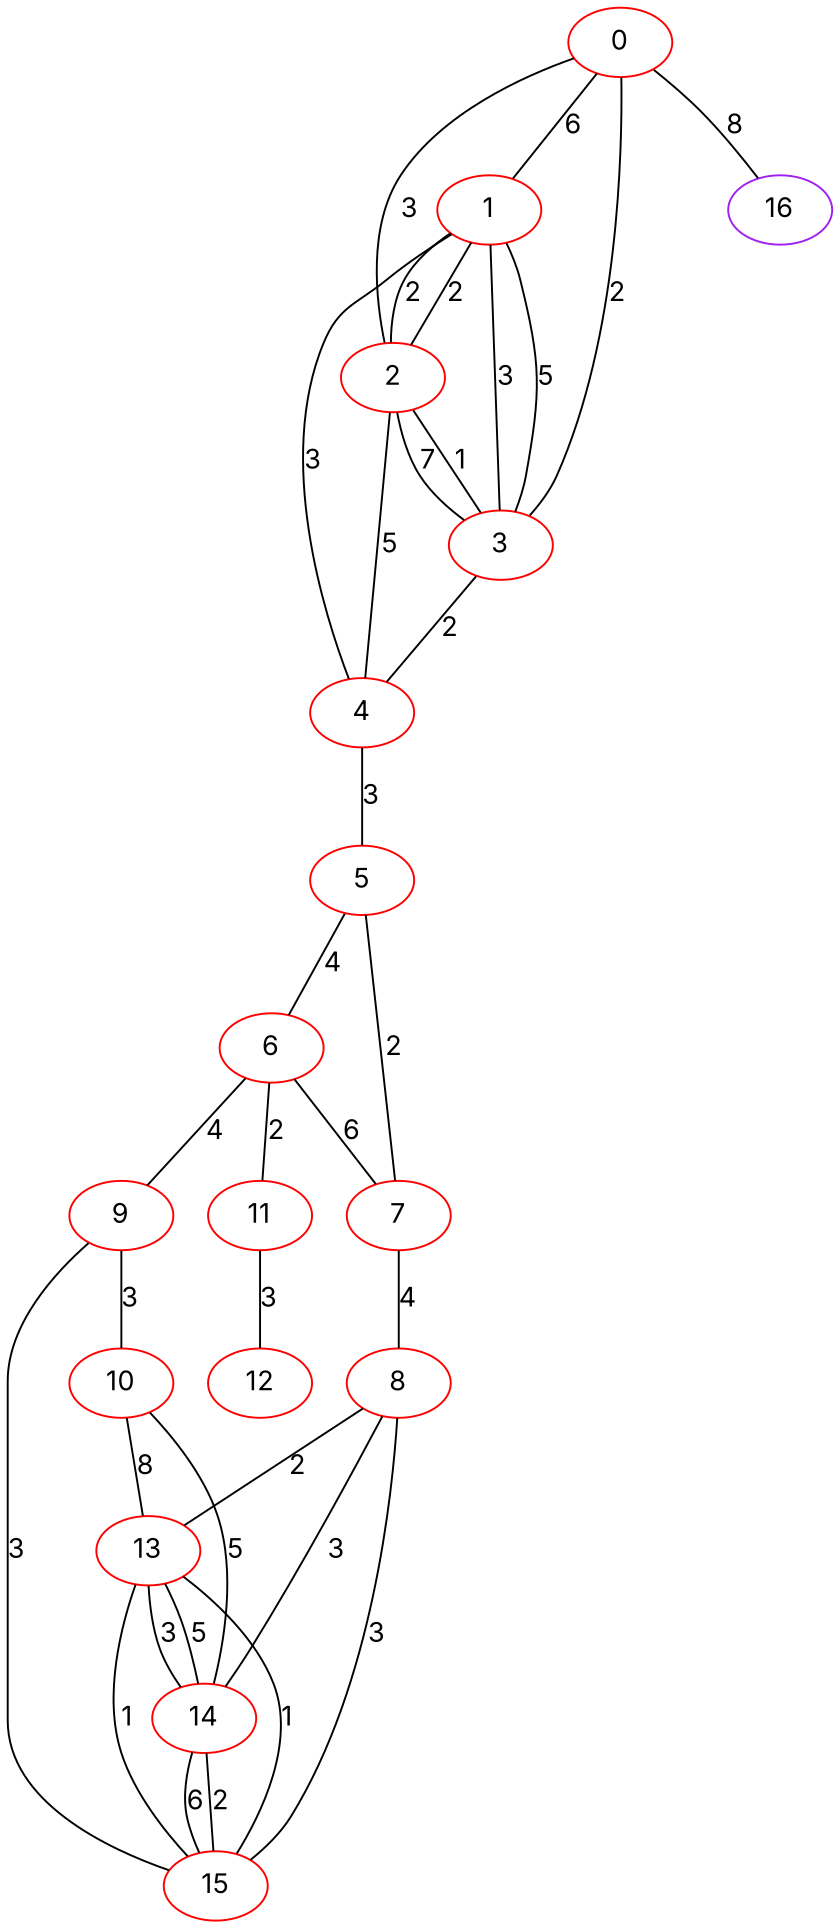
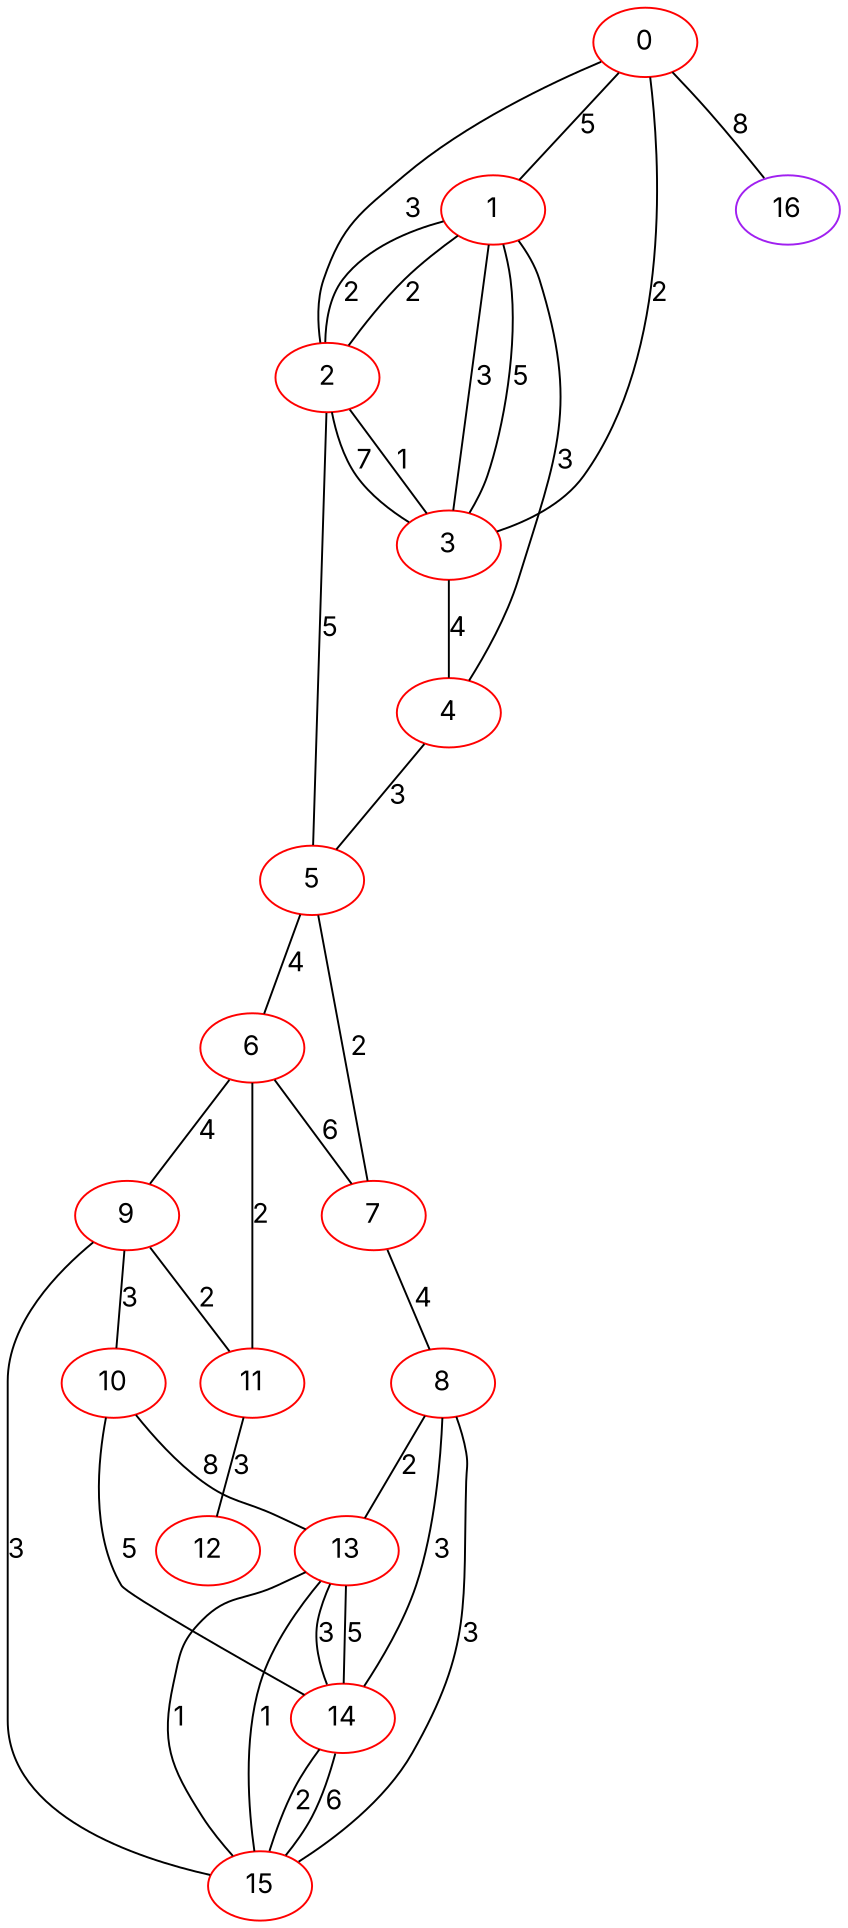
(574, 126) -> (589, 126)
(378, 545) -> (320, 629)
(450, 629) -> (458, 629)
none -> (190, 1299)
